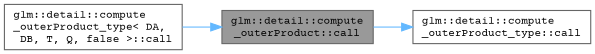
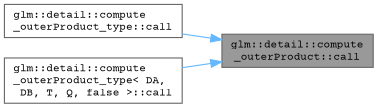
(388, 27) -> (197, 36)
